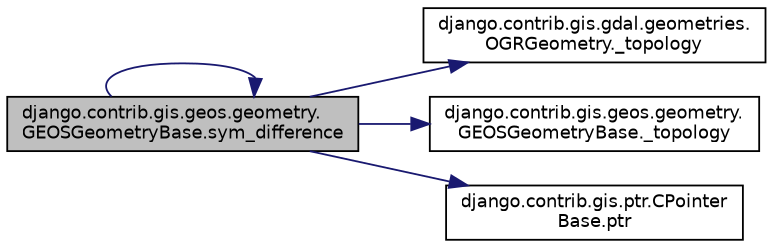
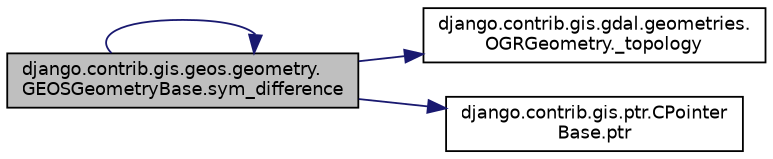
(594, 124) -> none
